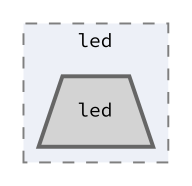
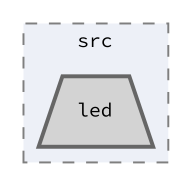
(96, 42) -> (96, 42)
